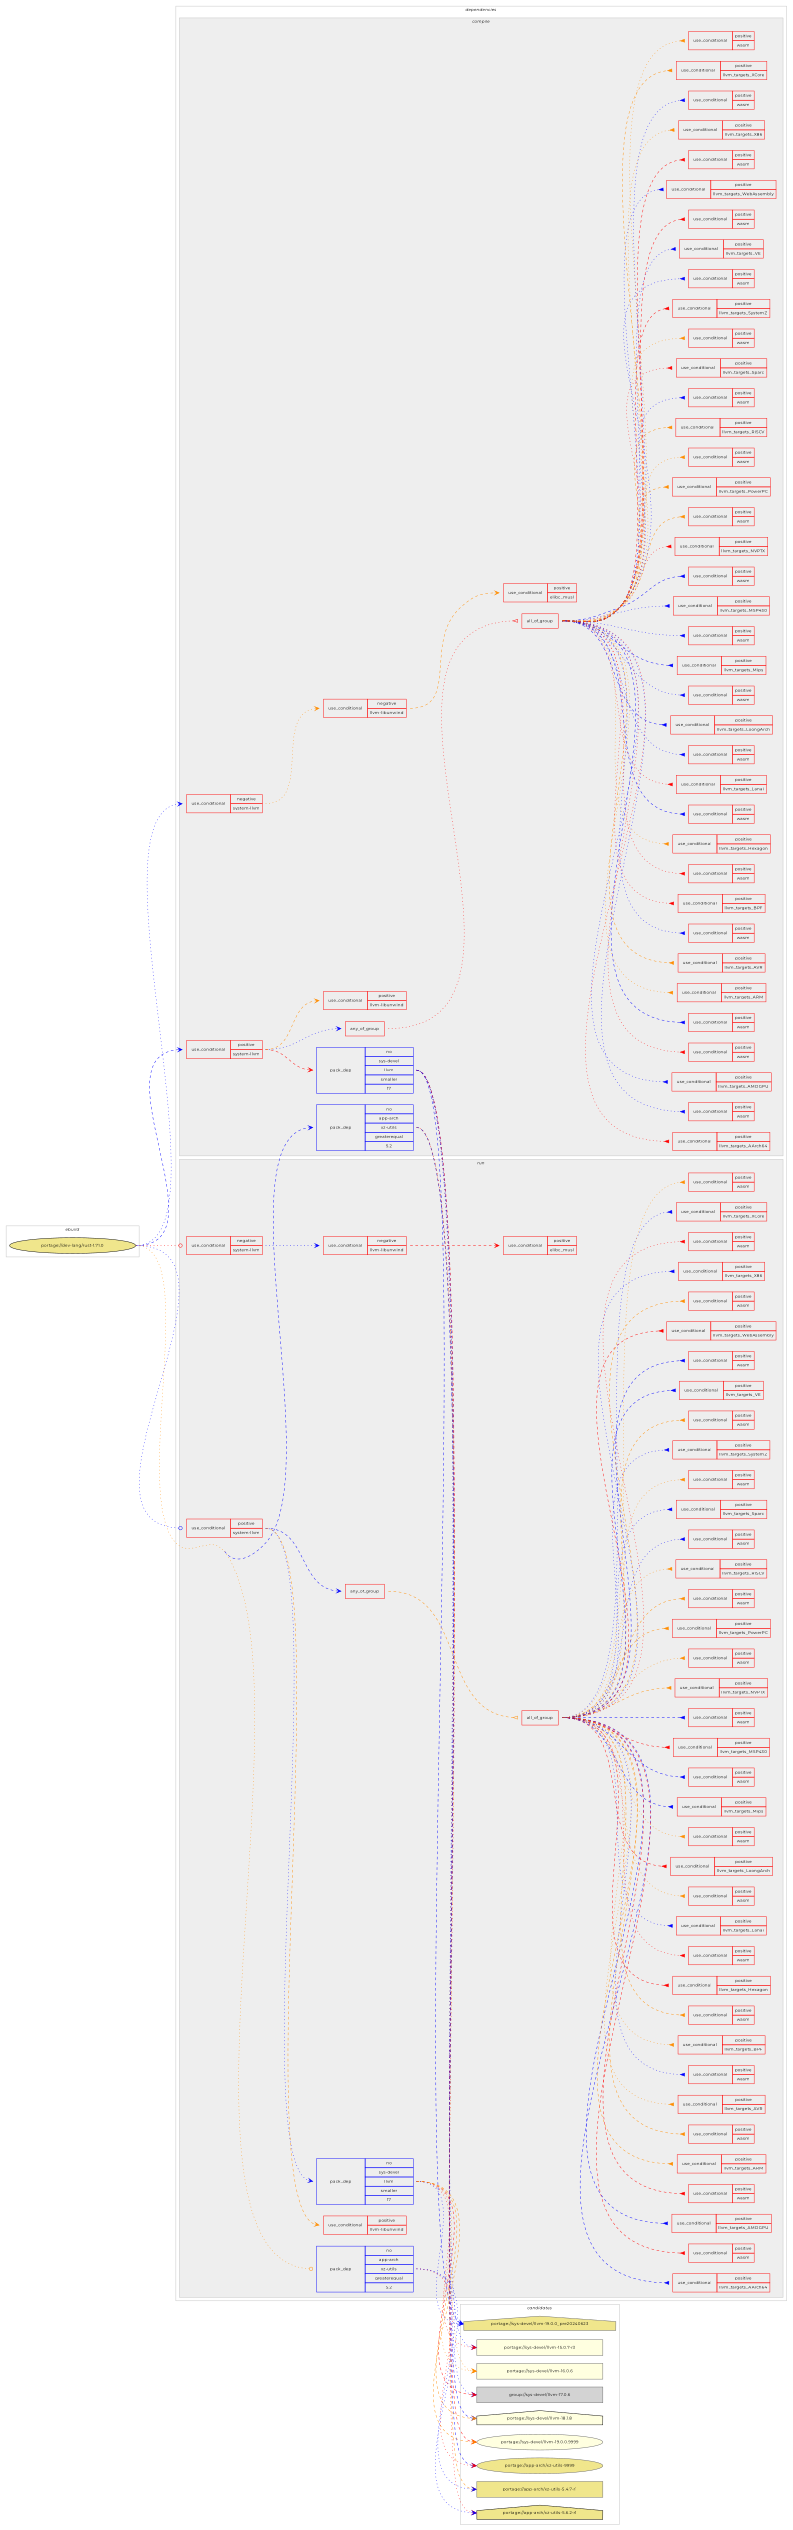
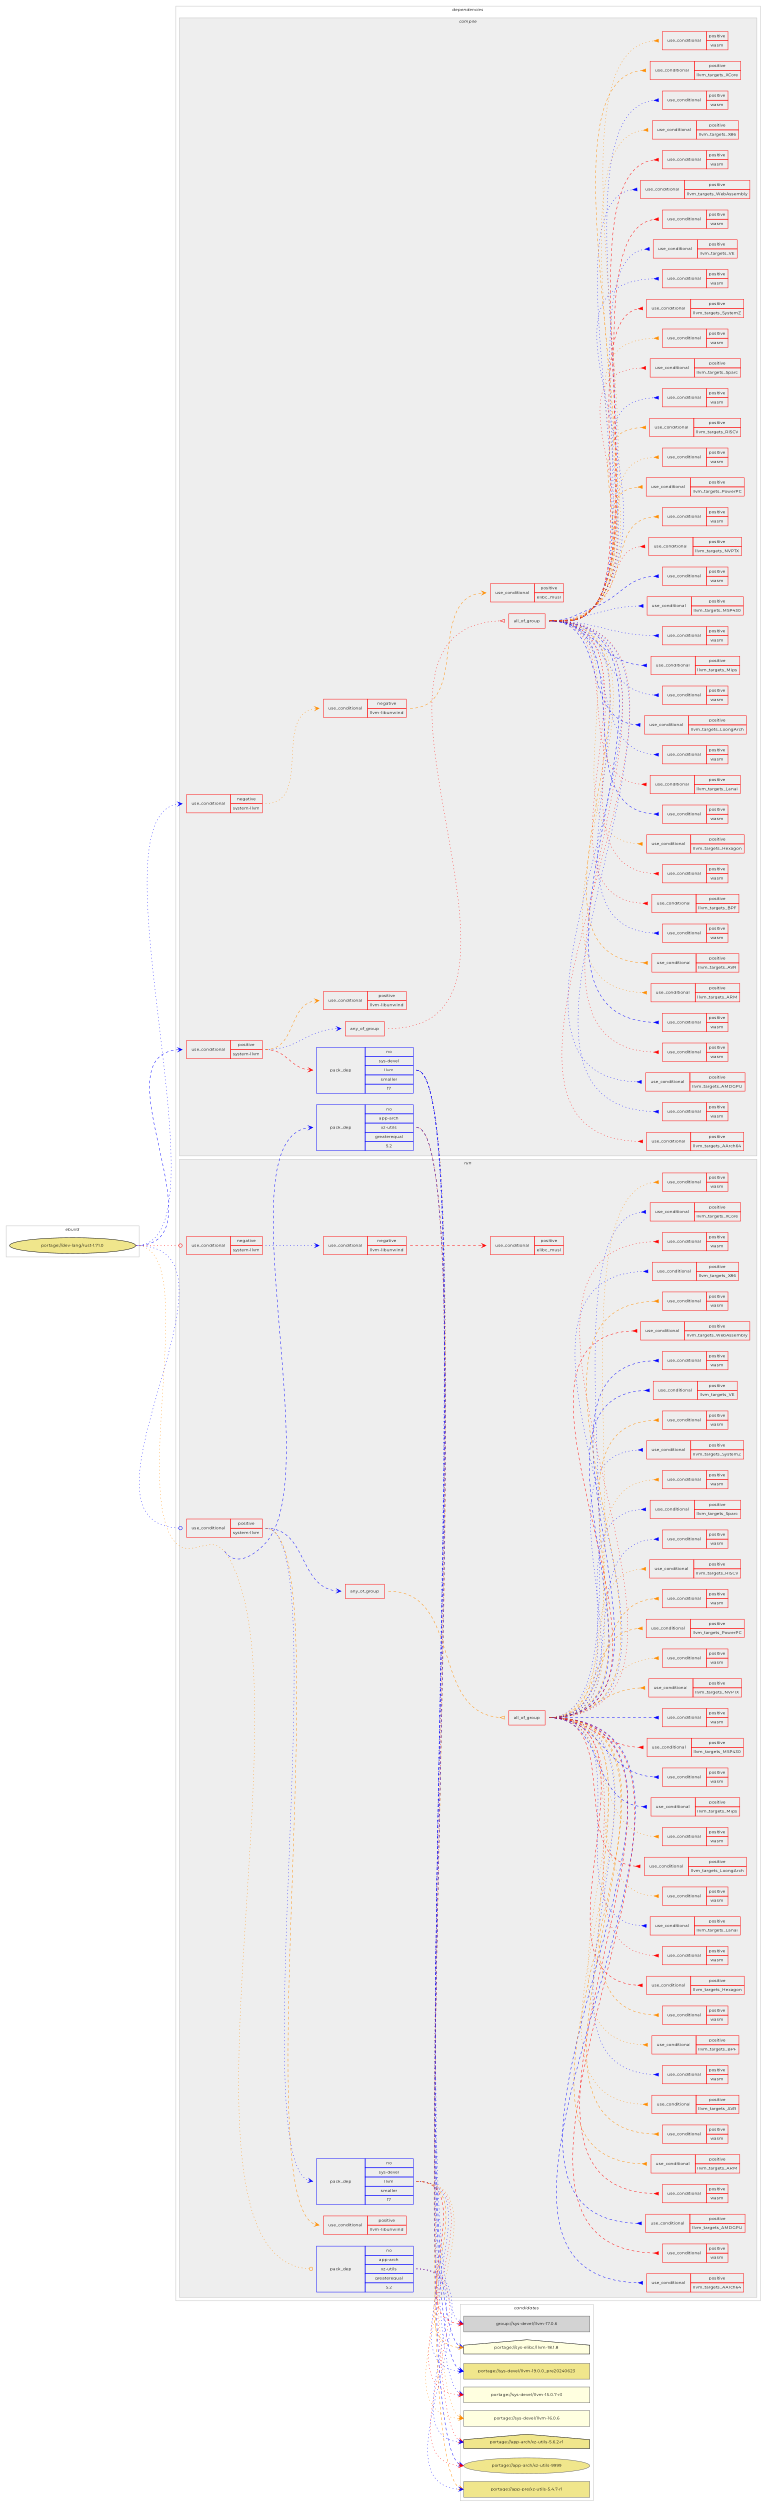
(540, 2324) -> (527, 2371)
(540, 2418) -> (527, 2348)
(540, 2442) -> none
(540, 2489) -> (527, 2489)
